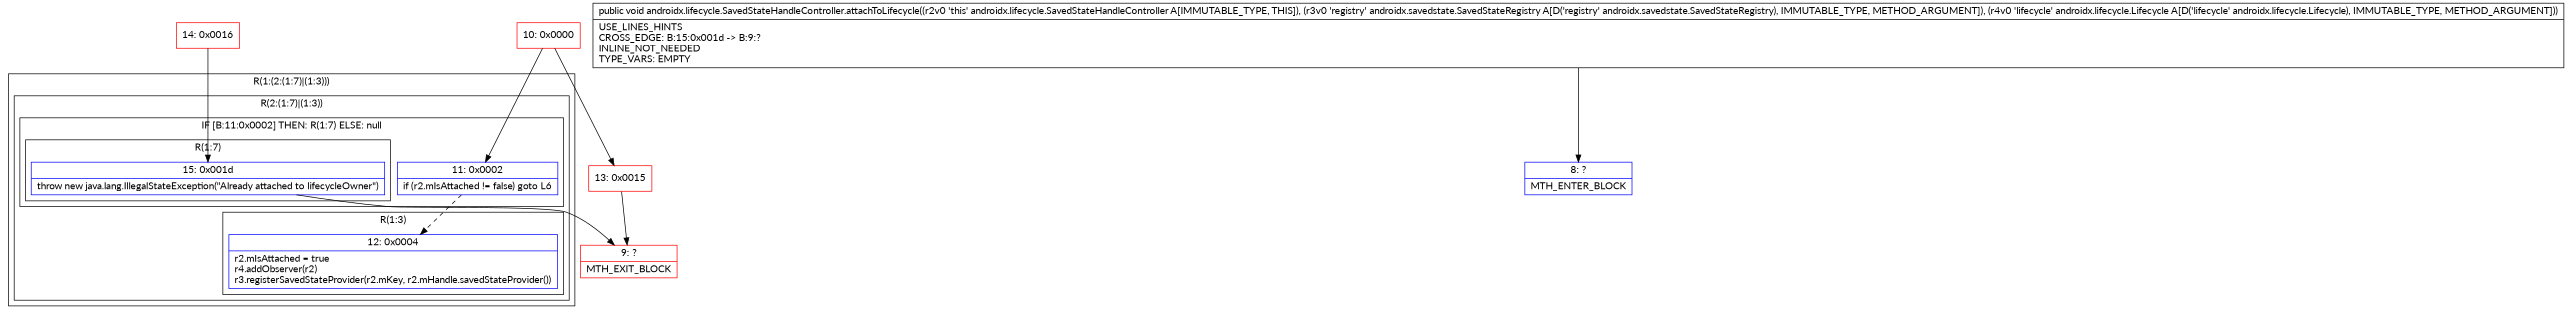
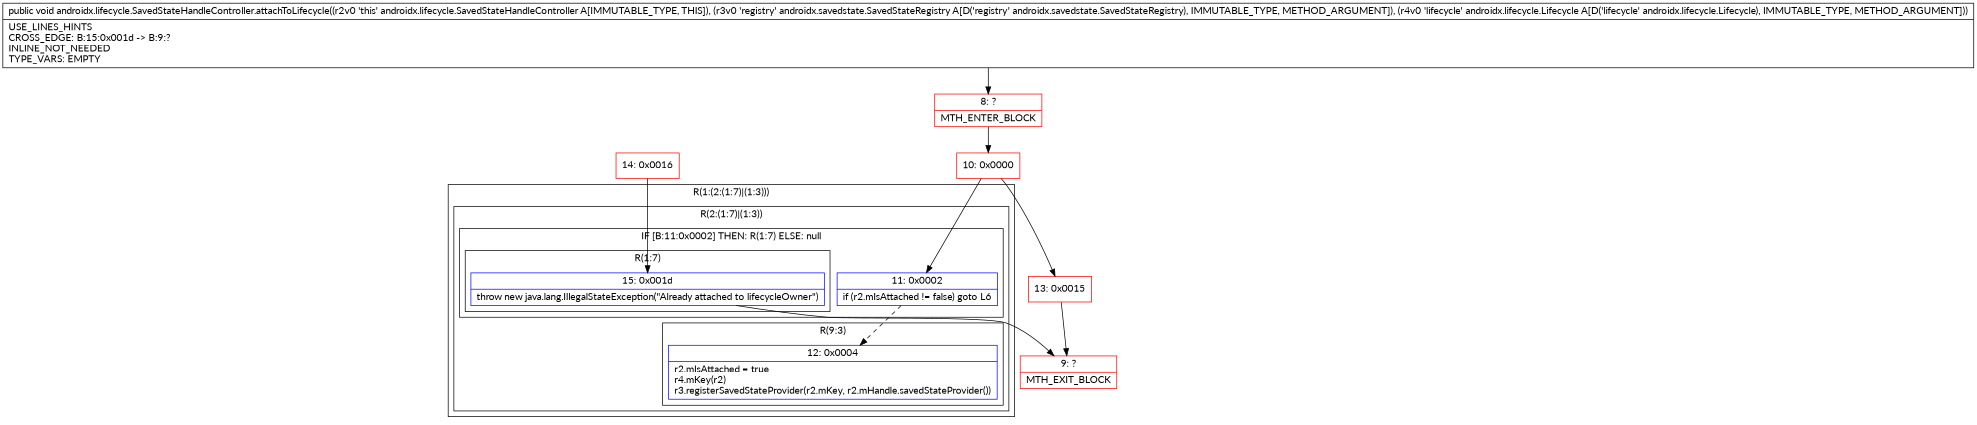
none -> (988, 136)
(1578, 178) -> (988, 110)
(393, 220) -> (833, 331)
(276, 269) -> (700, 380)
